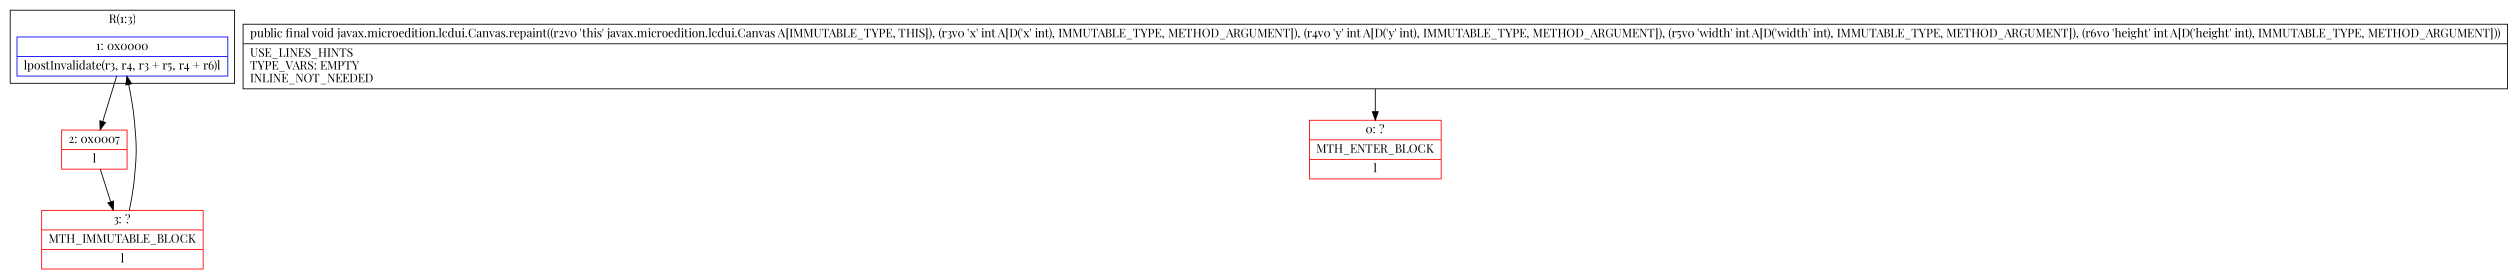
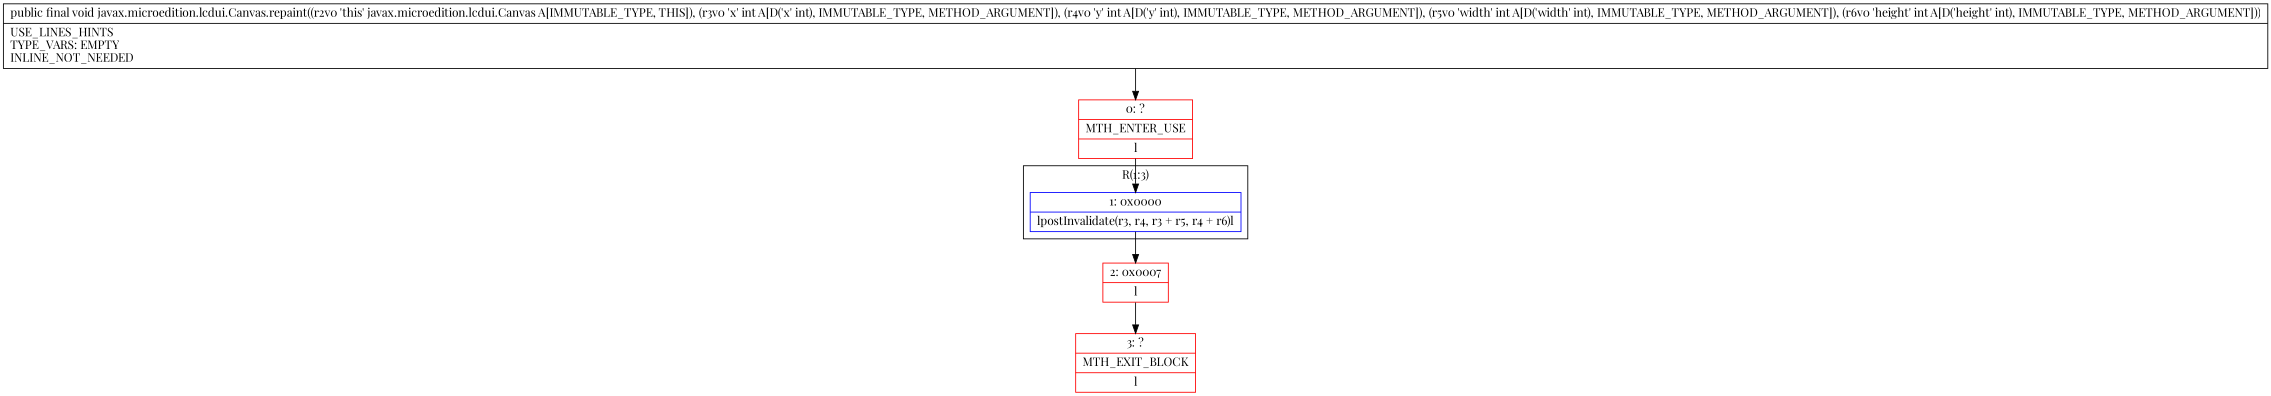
(136, 147) -> (1136, 171)
(1375, 149) -> (1136, 129)
(122, 239) -> (1136, 363)
